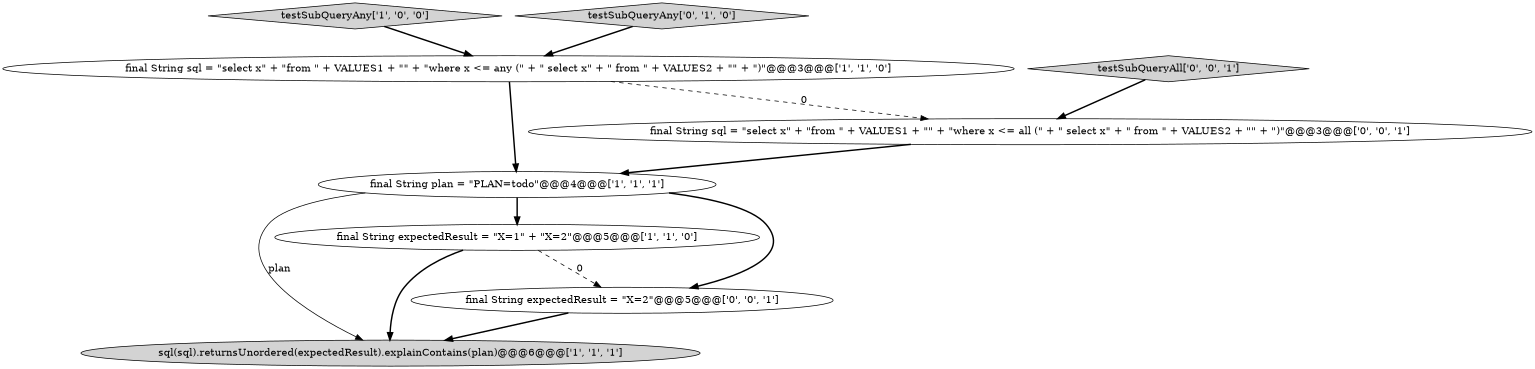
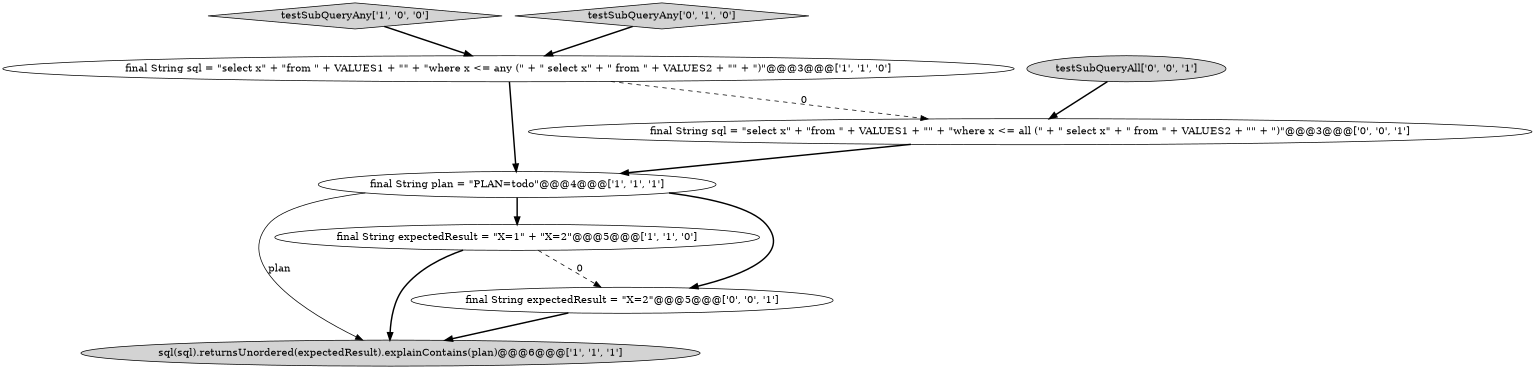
(1168, 69) -> (1126, 69)
